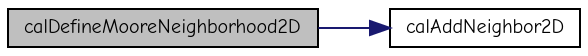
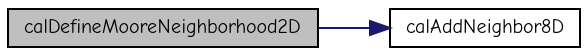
(485, 28) -> (485, 28)
